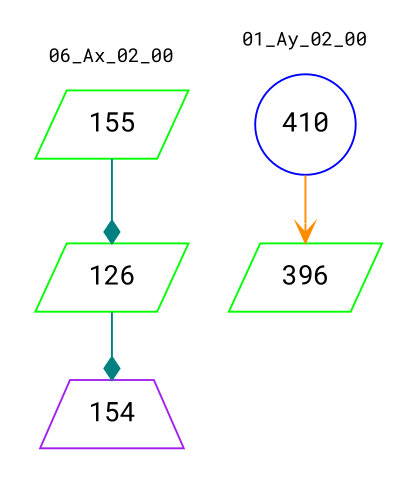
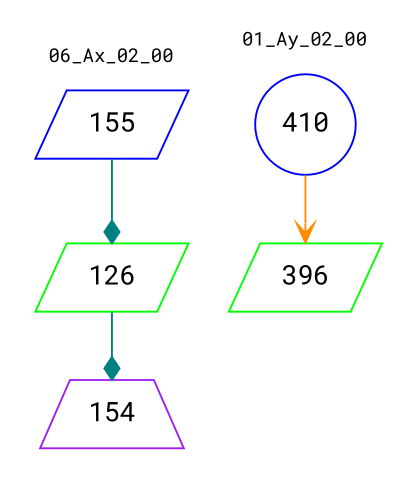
(112, 125) -> (112, 125)
